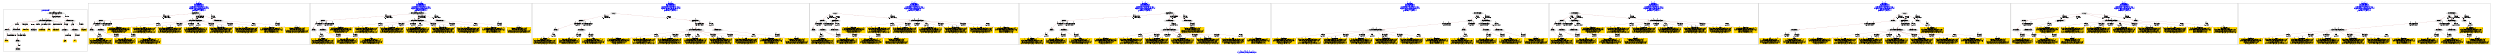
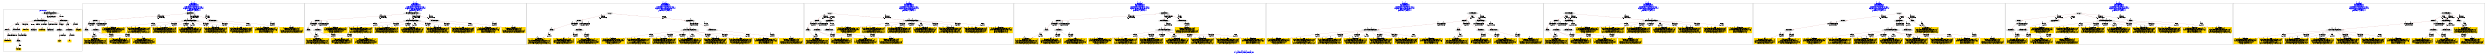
(45, 11) -> (43, 11)
(49, 30) -> none
(56, 30) -> (50, 30)
(6, 41) -> (8, 41)
(18, 49) -> (19, 49)
